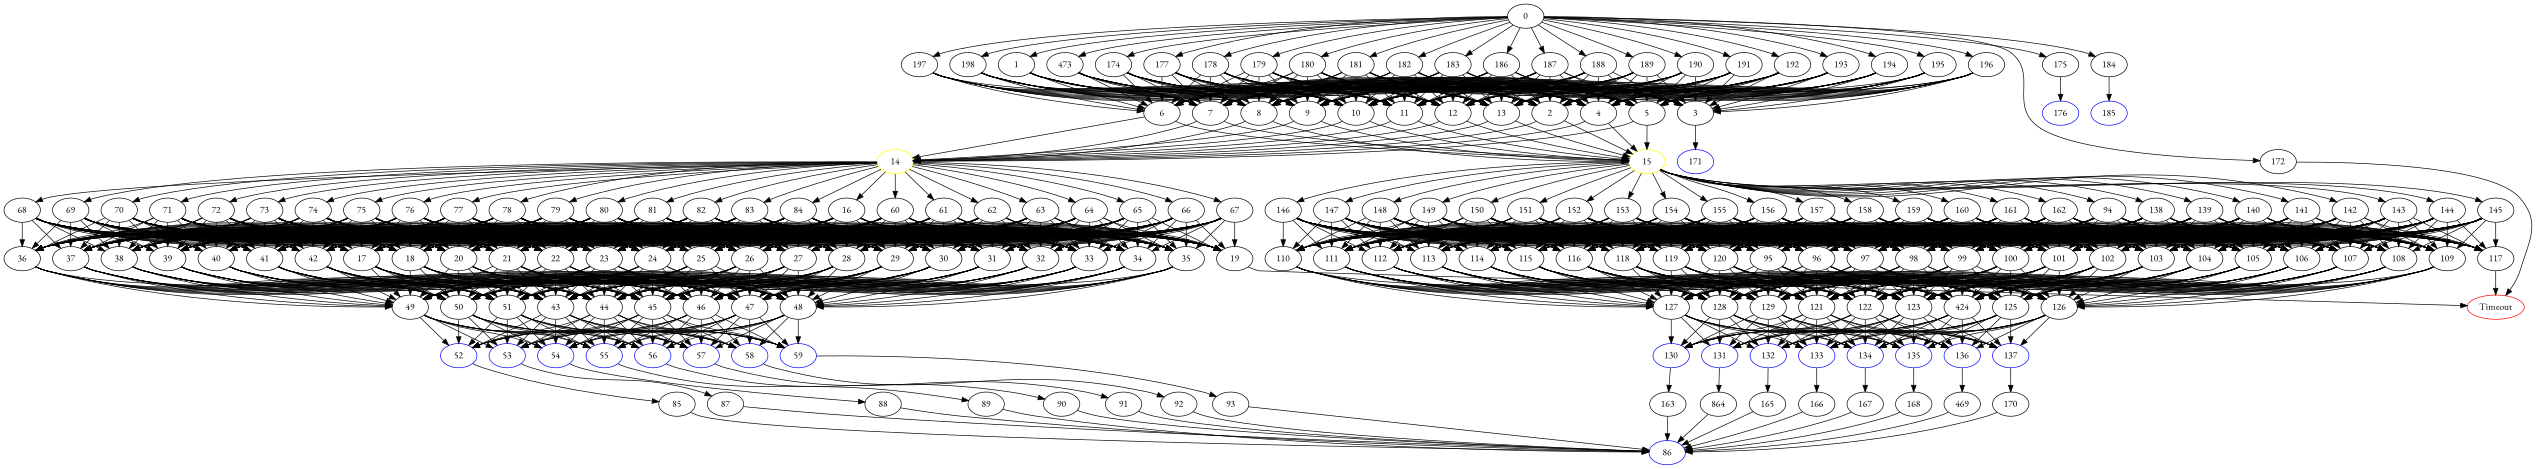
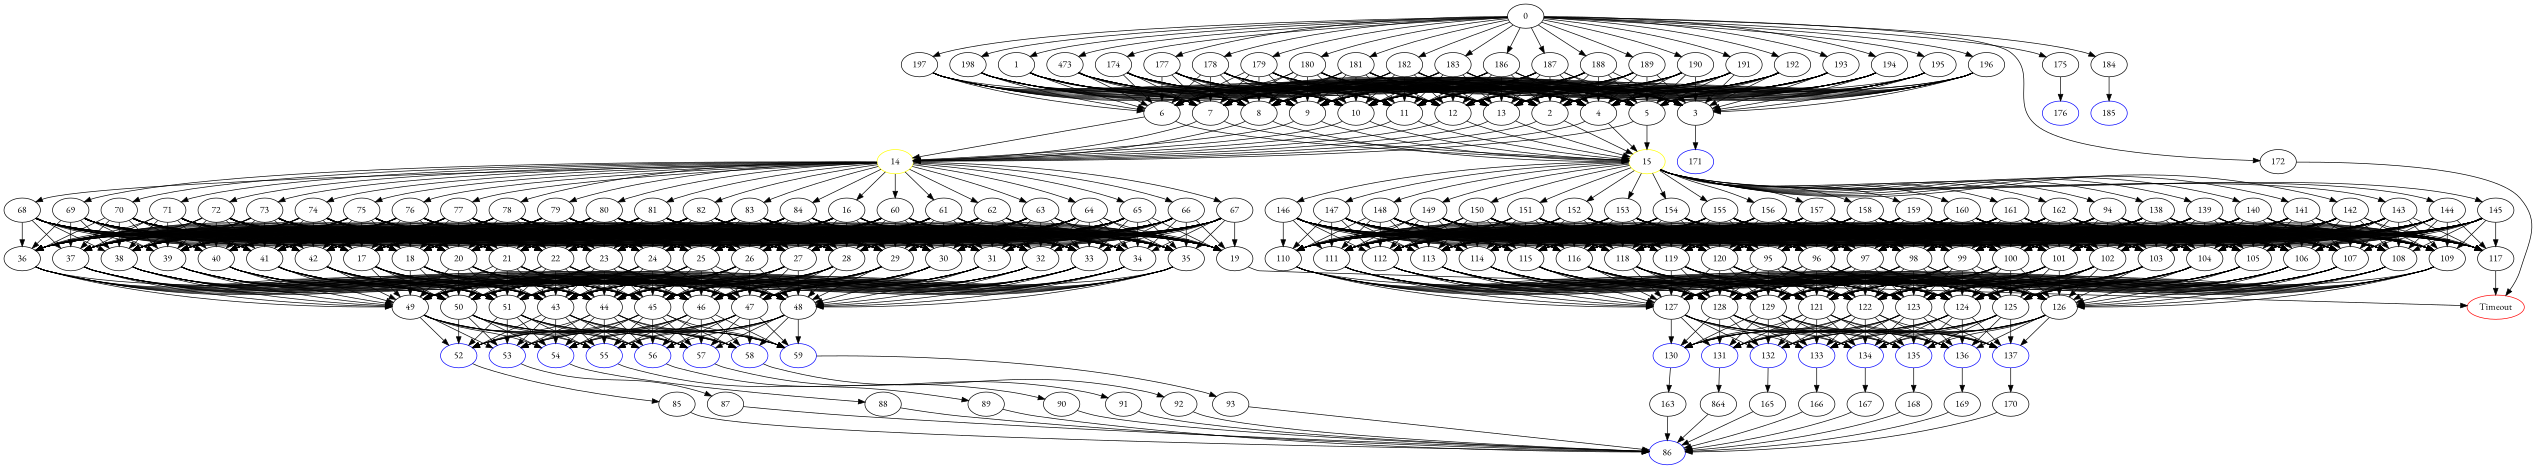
(1962, 307) -> (1962, 307)
(1962, 404) -> (1962, 404)
